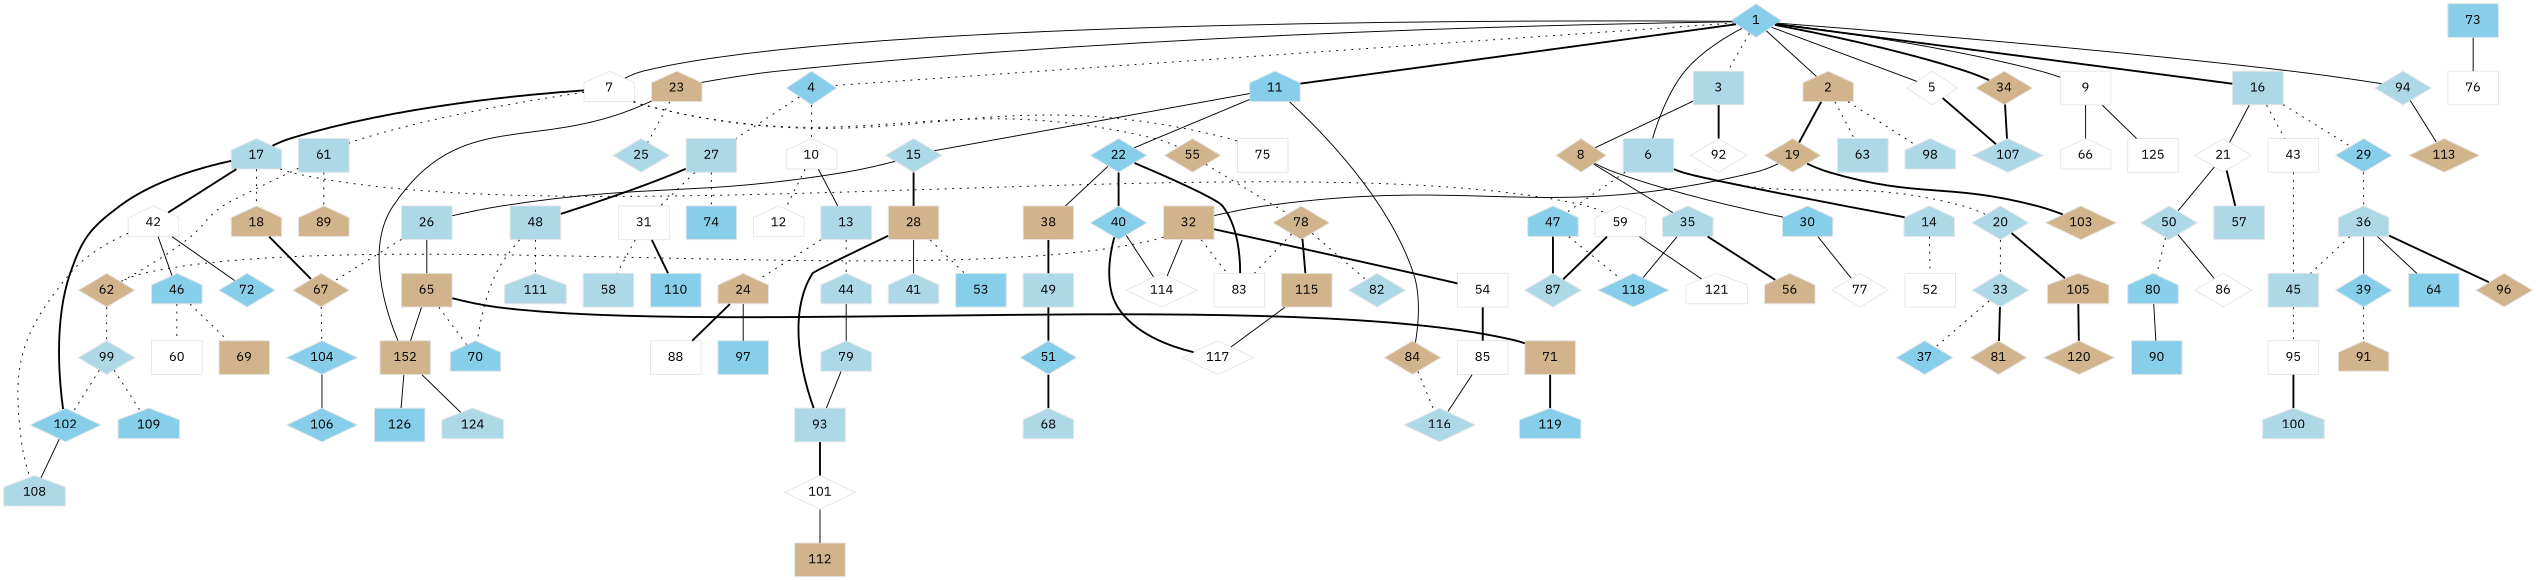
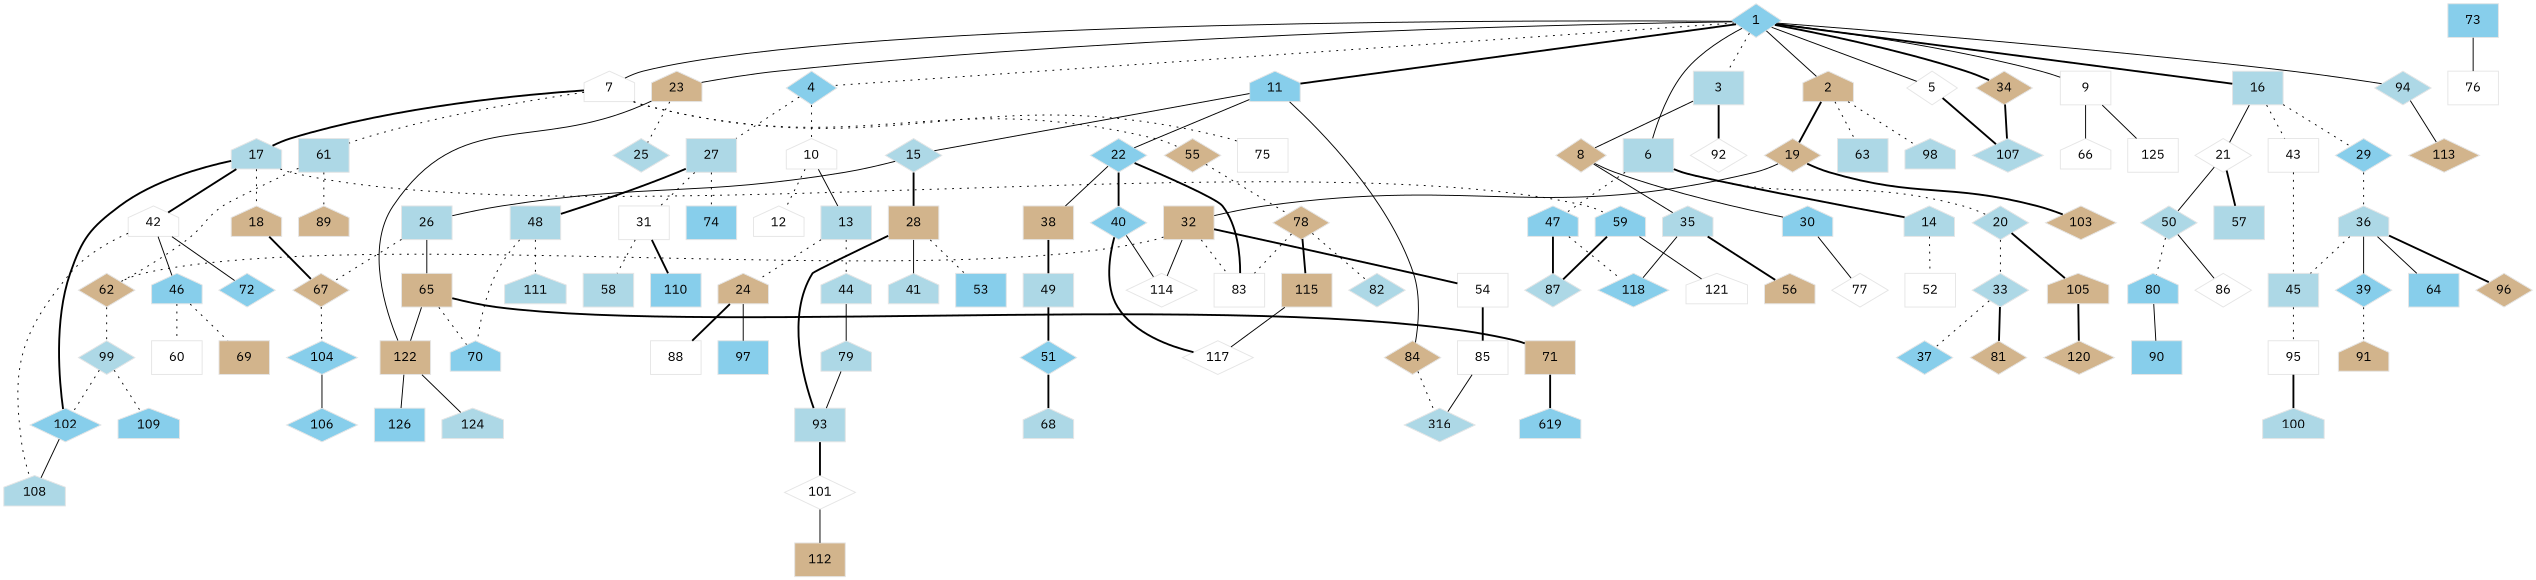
(1620, 223) -> (1620, 223)
(405, 358) -> (405, 358)
(1440, 425) -> (1440, 425)
(1550, 425) -> (1550, 425)
